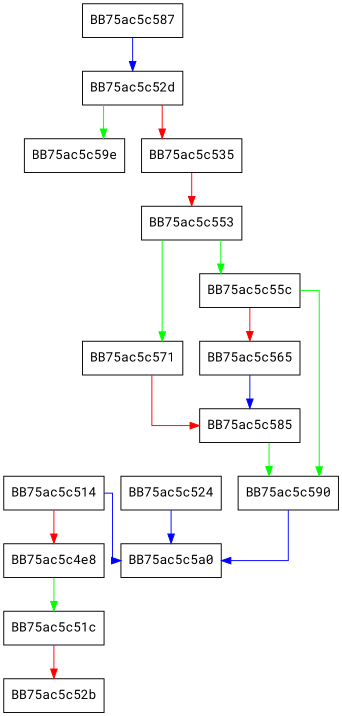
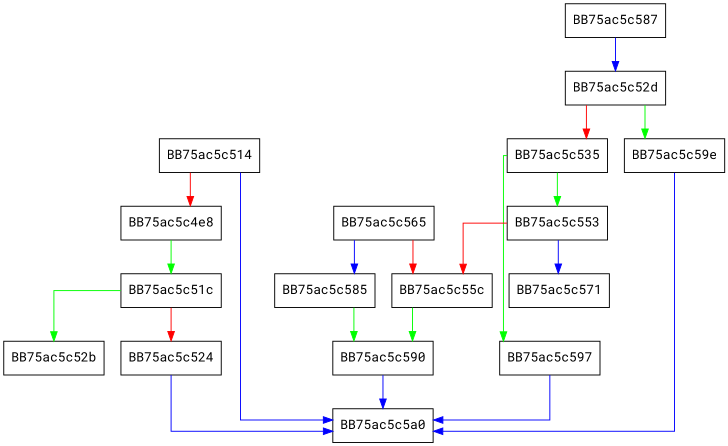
(192, 185) -> (557, 185)
(221, 252) -> (464, 223)
(162, 286) -> (558, 252)
none -> (171, 320)
(250, 320) -> (413, 252)
none -> (550, 358)
none -> (675, 418)
(152, 419) -> none
(54, 657) -> (67, 291)
